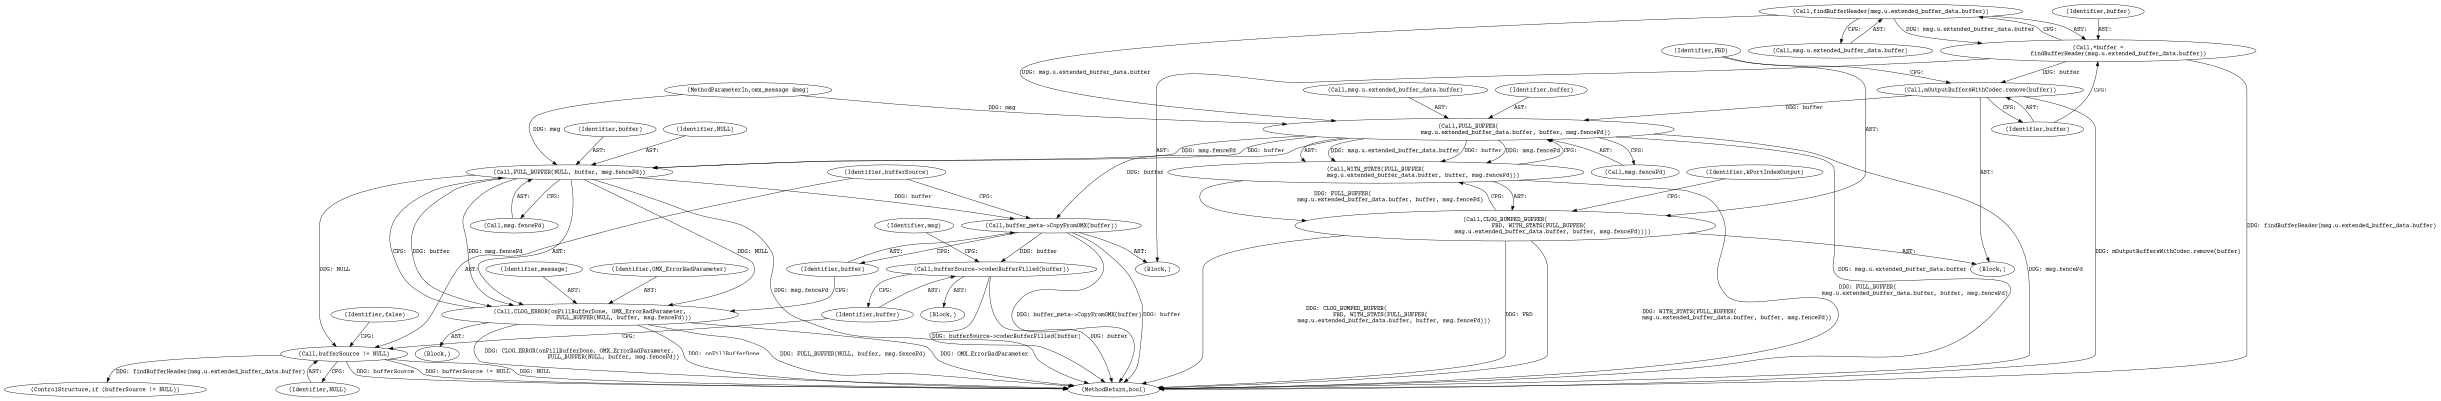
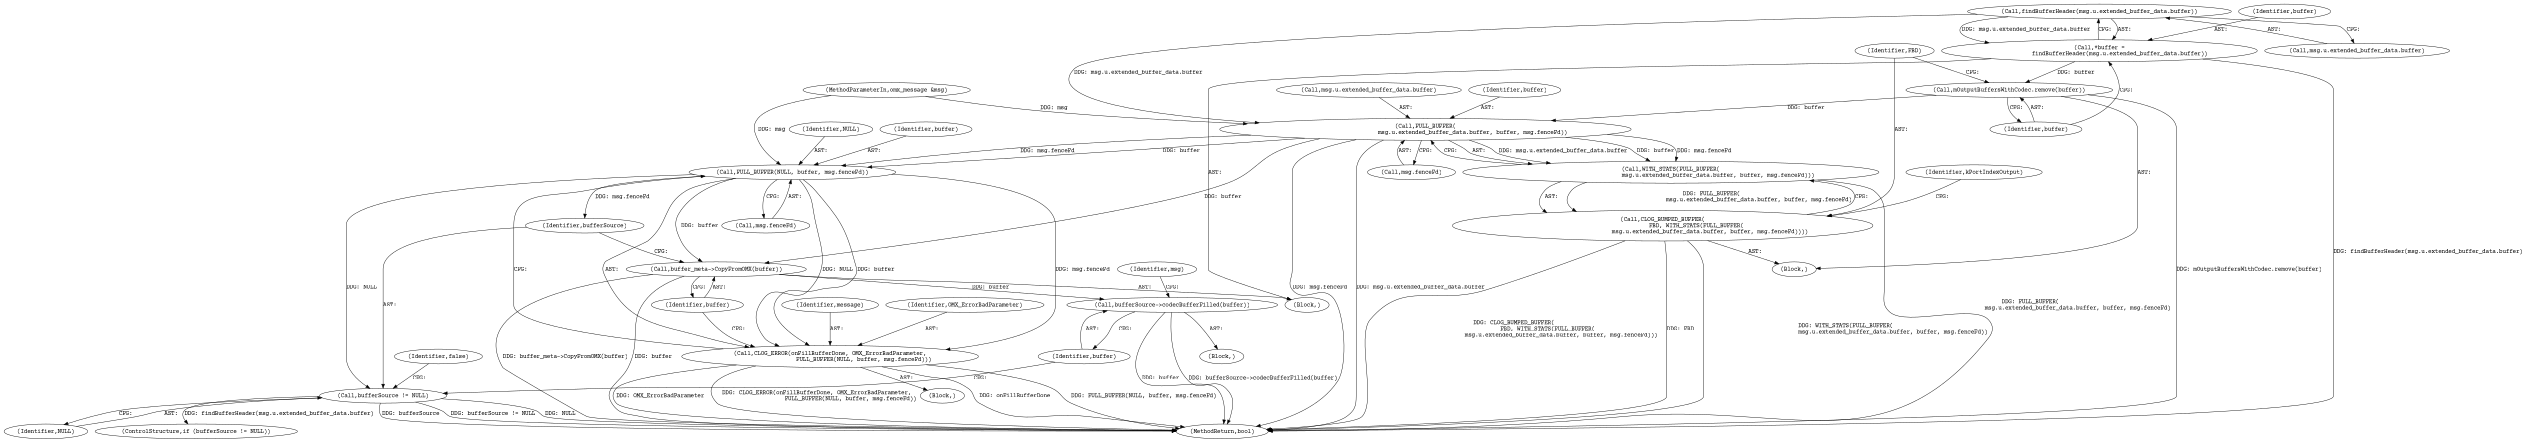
(811, 323) -> (637, 182)
